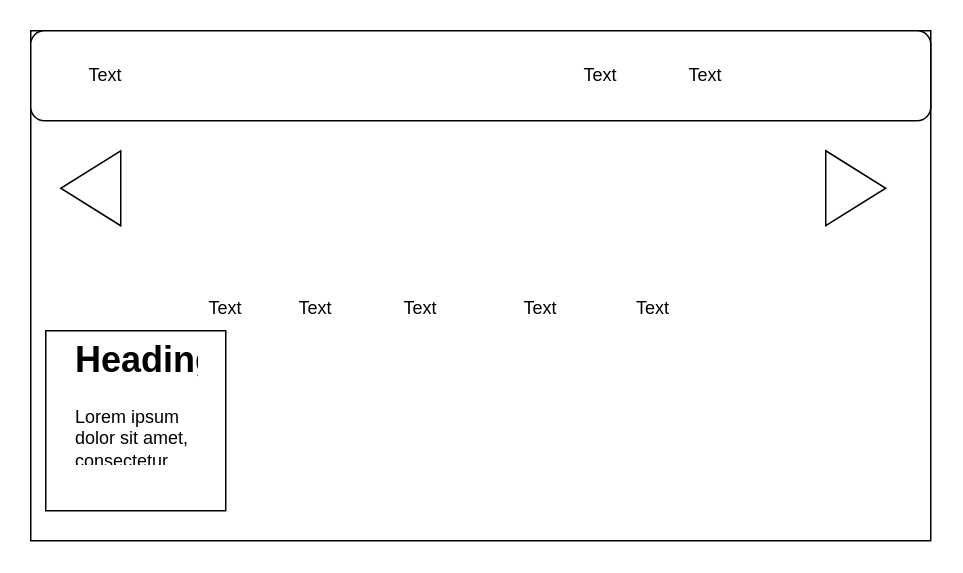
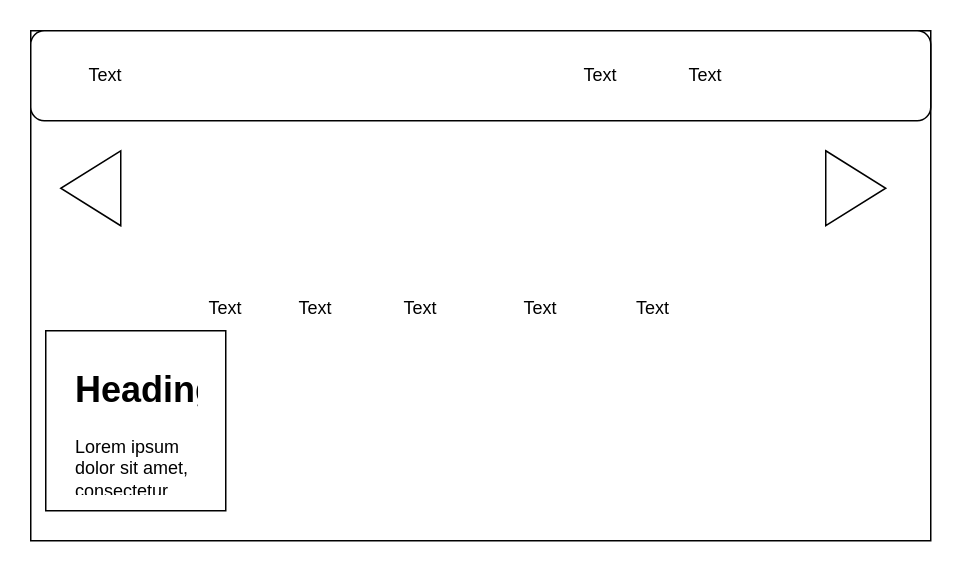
(136, 398) -> (136, 428)
